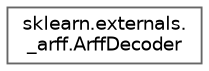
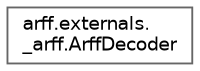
(105, 35) -> (100, 35)
